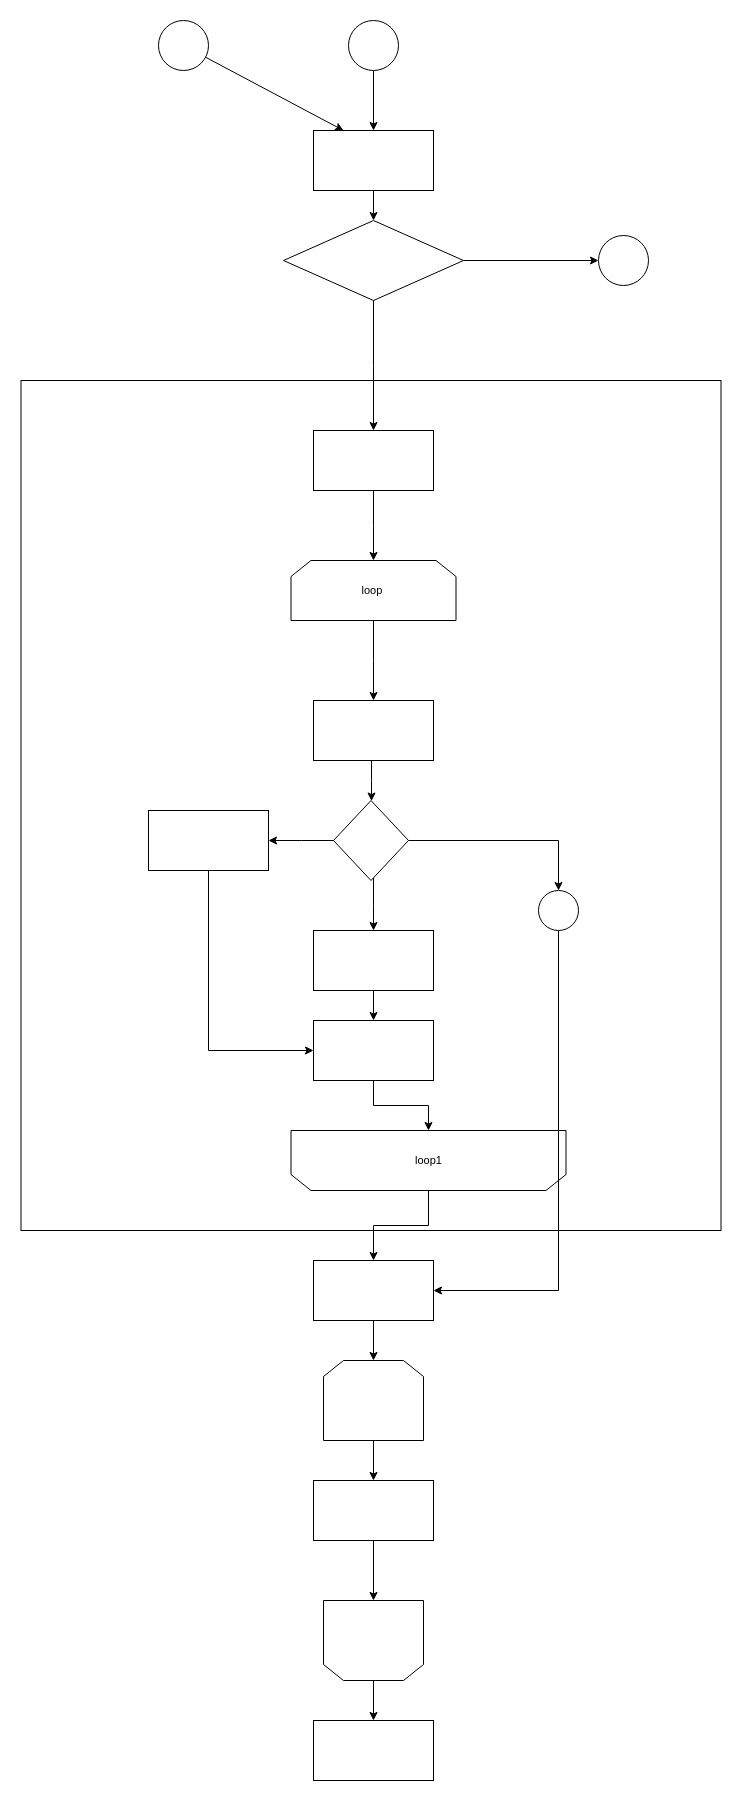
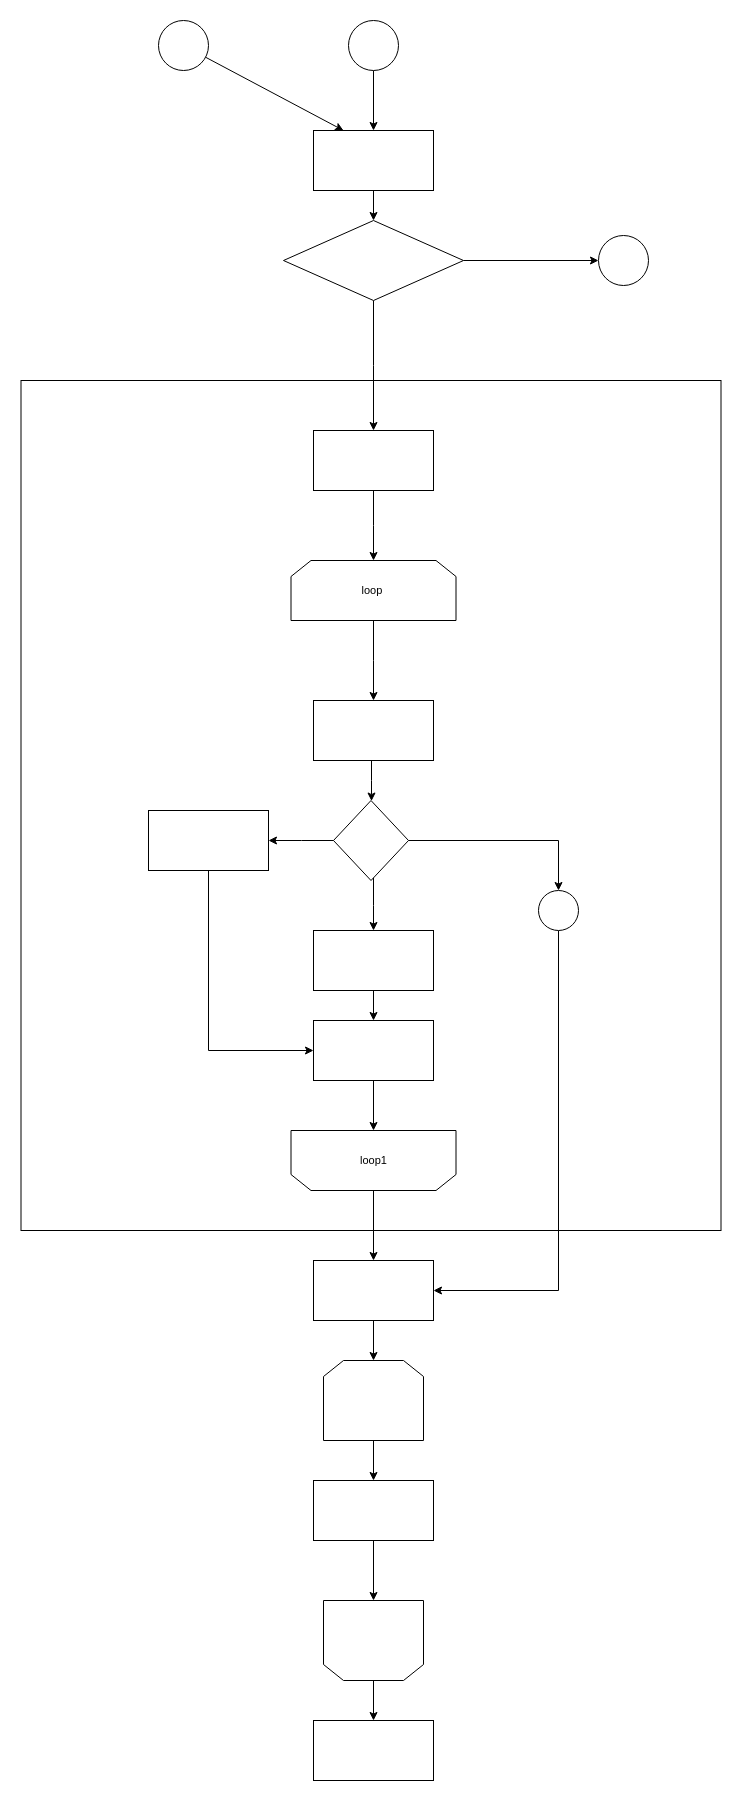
(429, 1161) -> (374, 1161)
